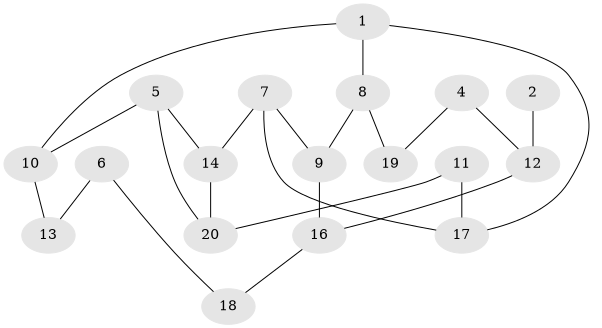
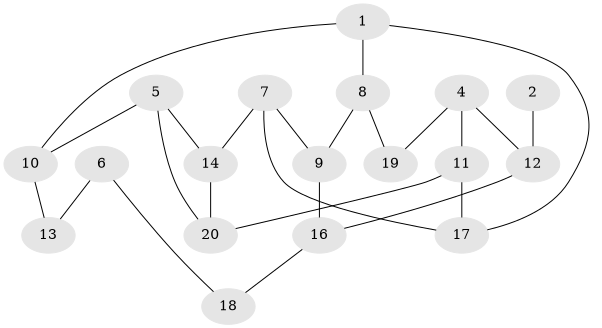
none -> (462, 129)
